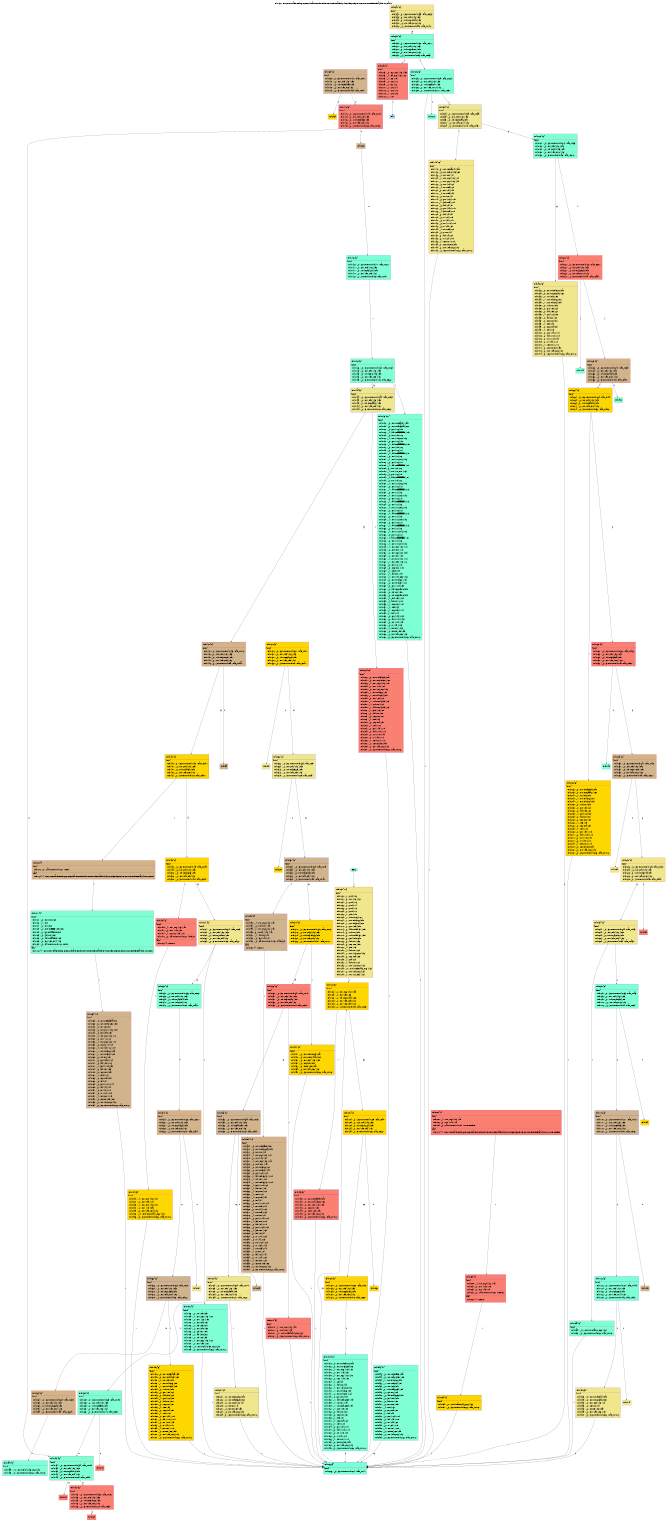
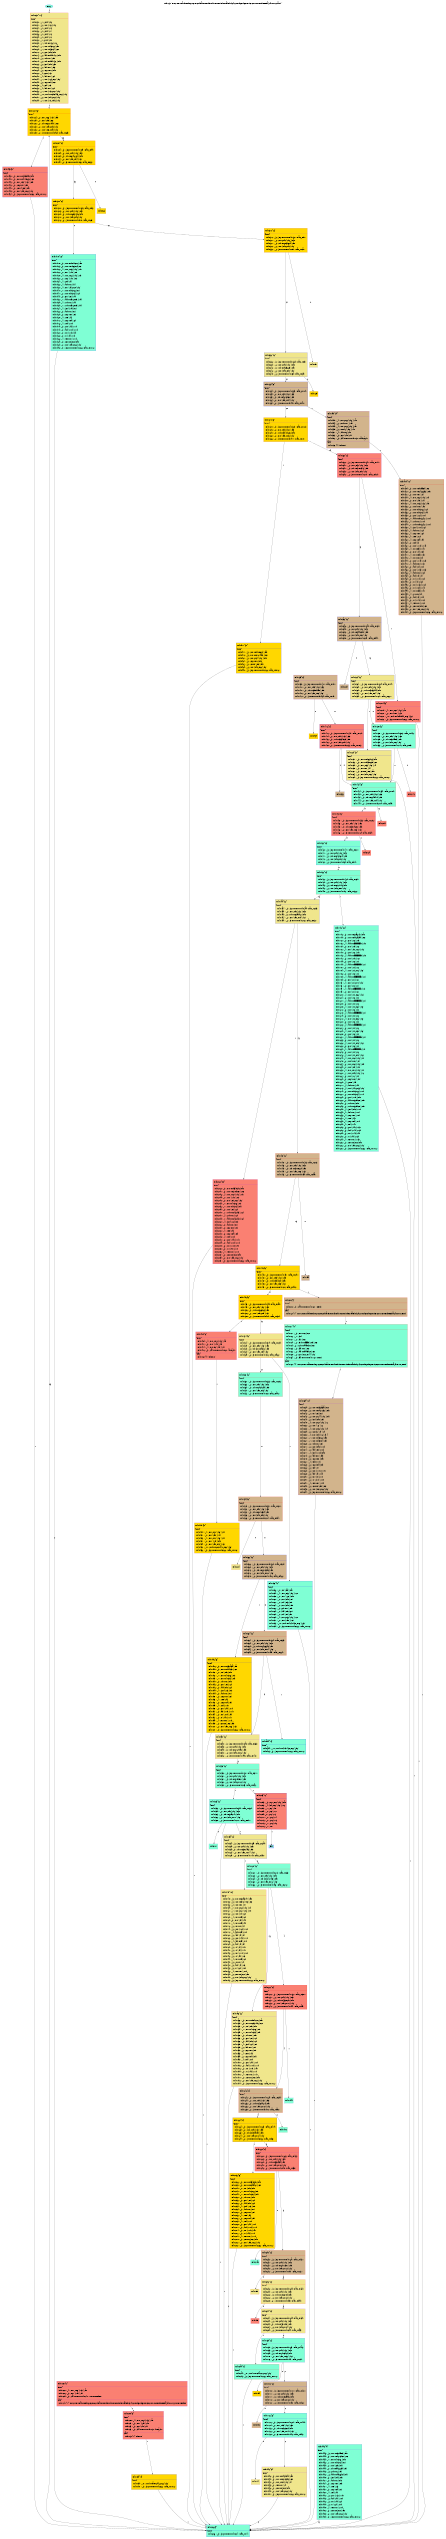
(364, 202) -> (346, 838)
none -> (179, 234)
none -> (260, 1695)
